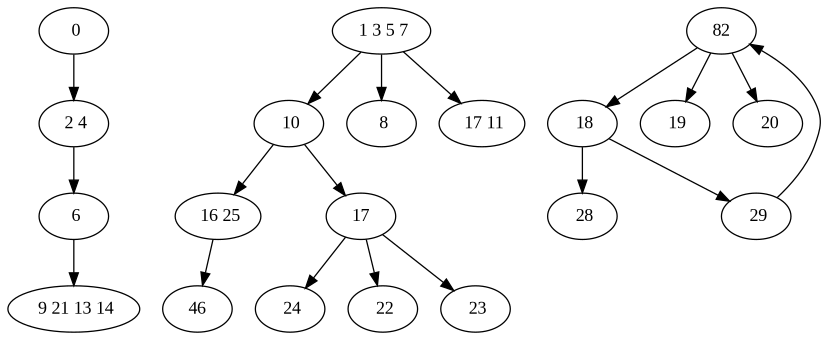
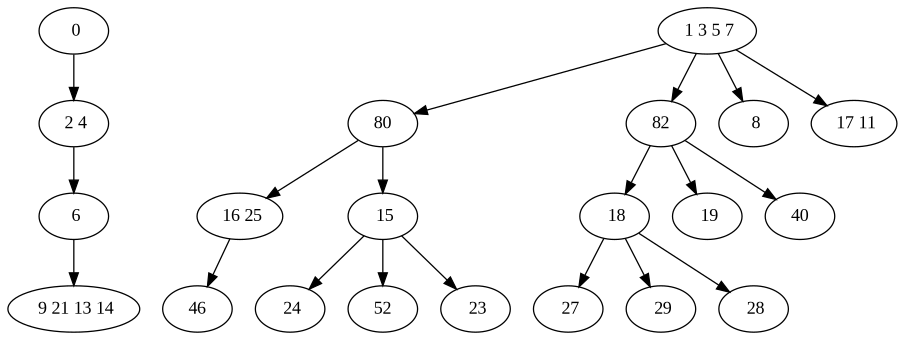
(820, 119) -> (687, 72)
(289, 124) -> (383, 124)
(768, 124) -> (800, 216)
(361, 216) -> (383, 216)
(383, 309) -> (383, 309)
none -> (568, 309)
